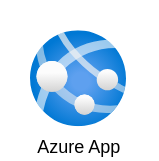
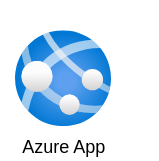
(79, 79) -> (64, 79)
